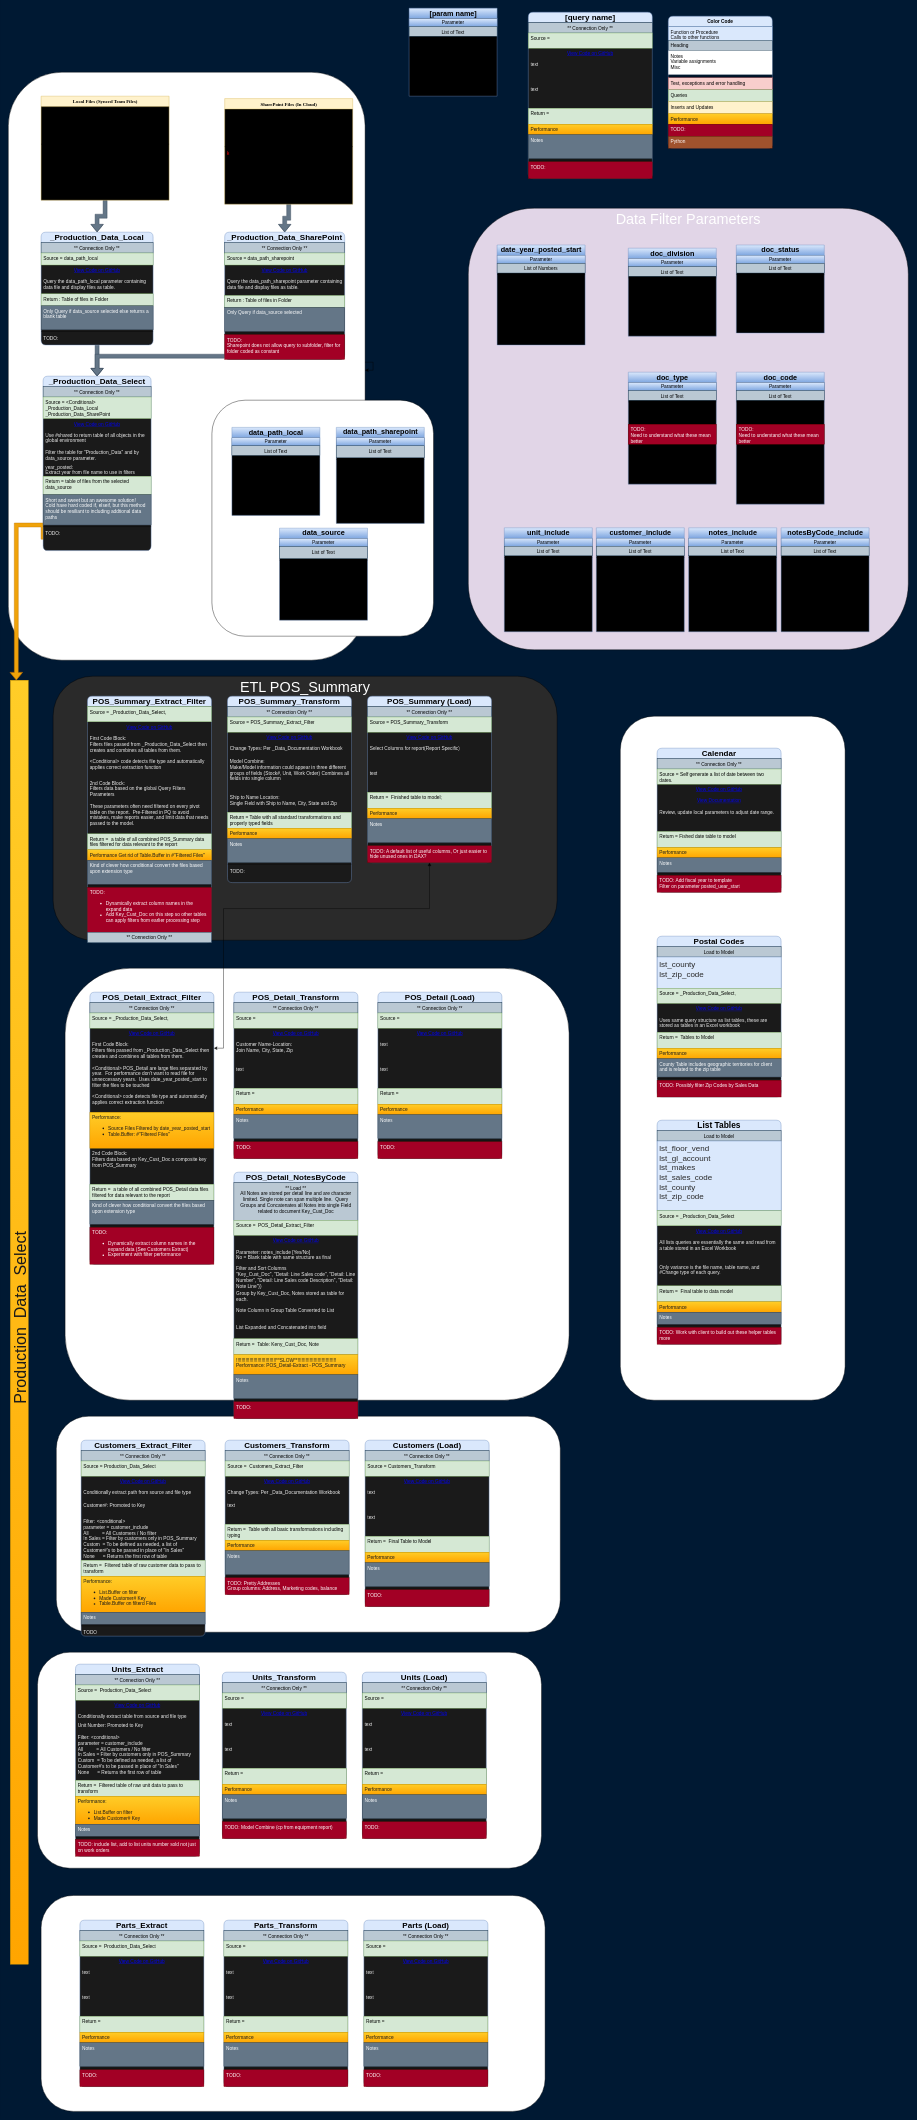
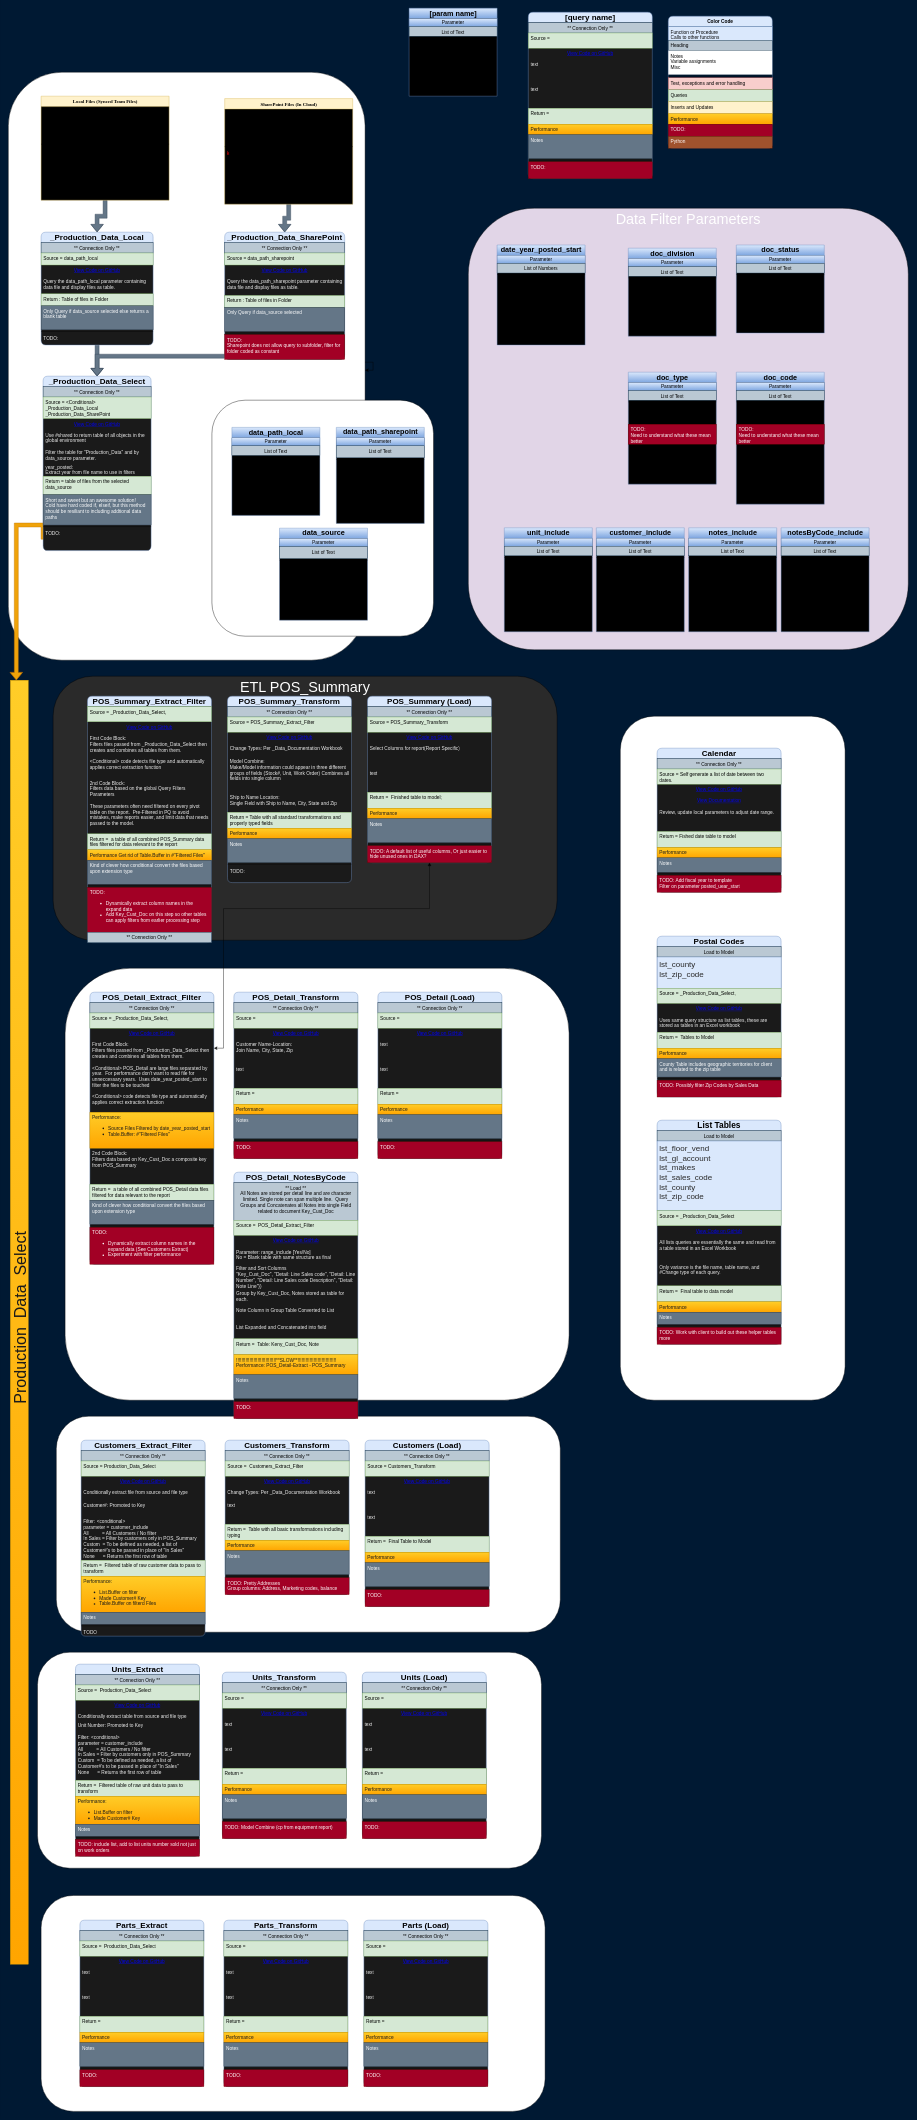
(289, 1255) -> (289, 1255)
(143, 1496) -> (143, 1496)
